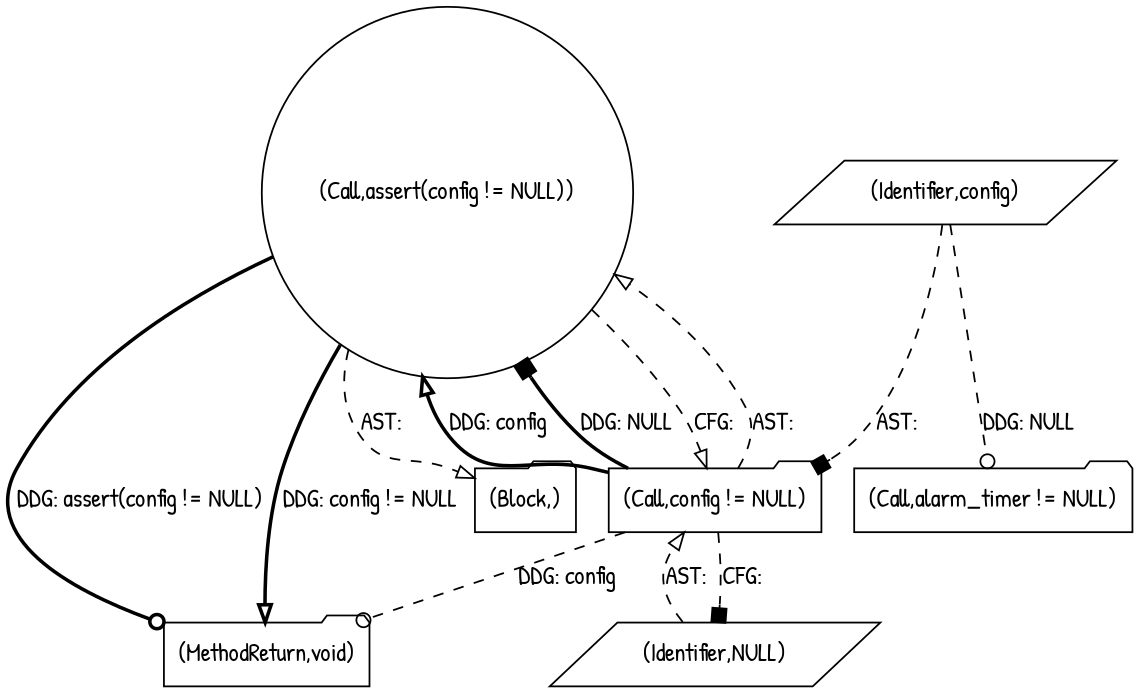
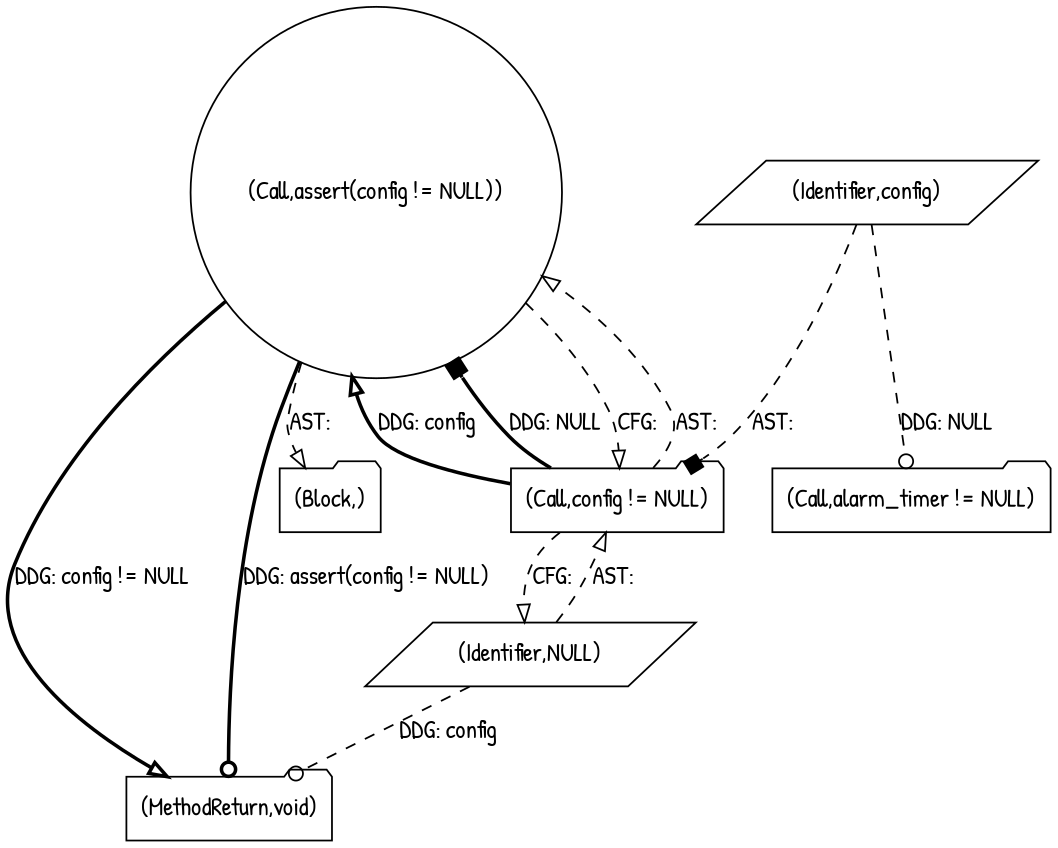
(721, 568) -> (532, 564)
(498, 575) -> (386, 728)
